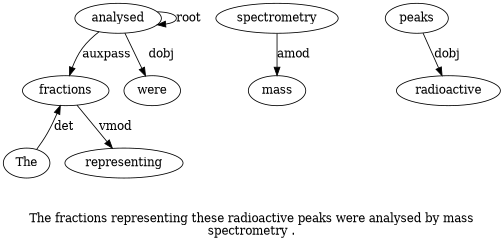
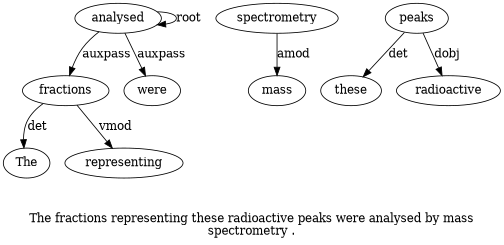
(161, 54) -> (161, 54)
none -> (351, 91)
(48, 132) -> (28, 119)
